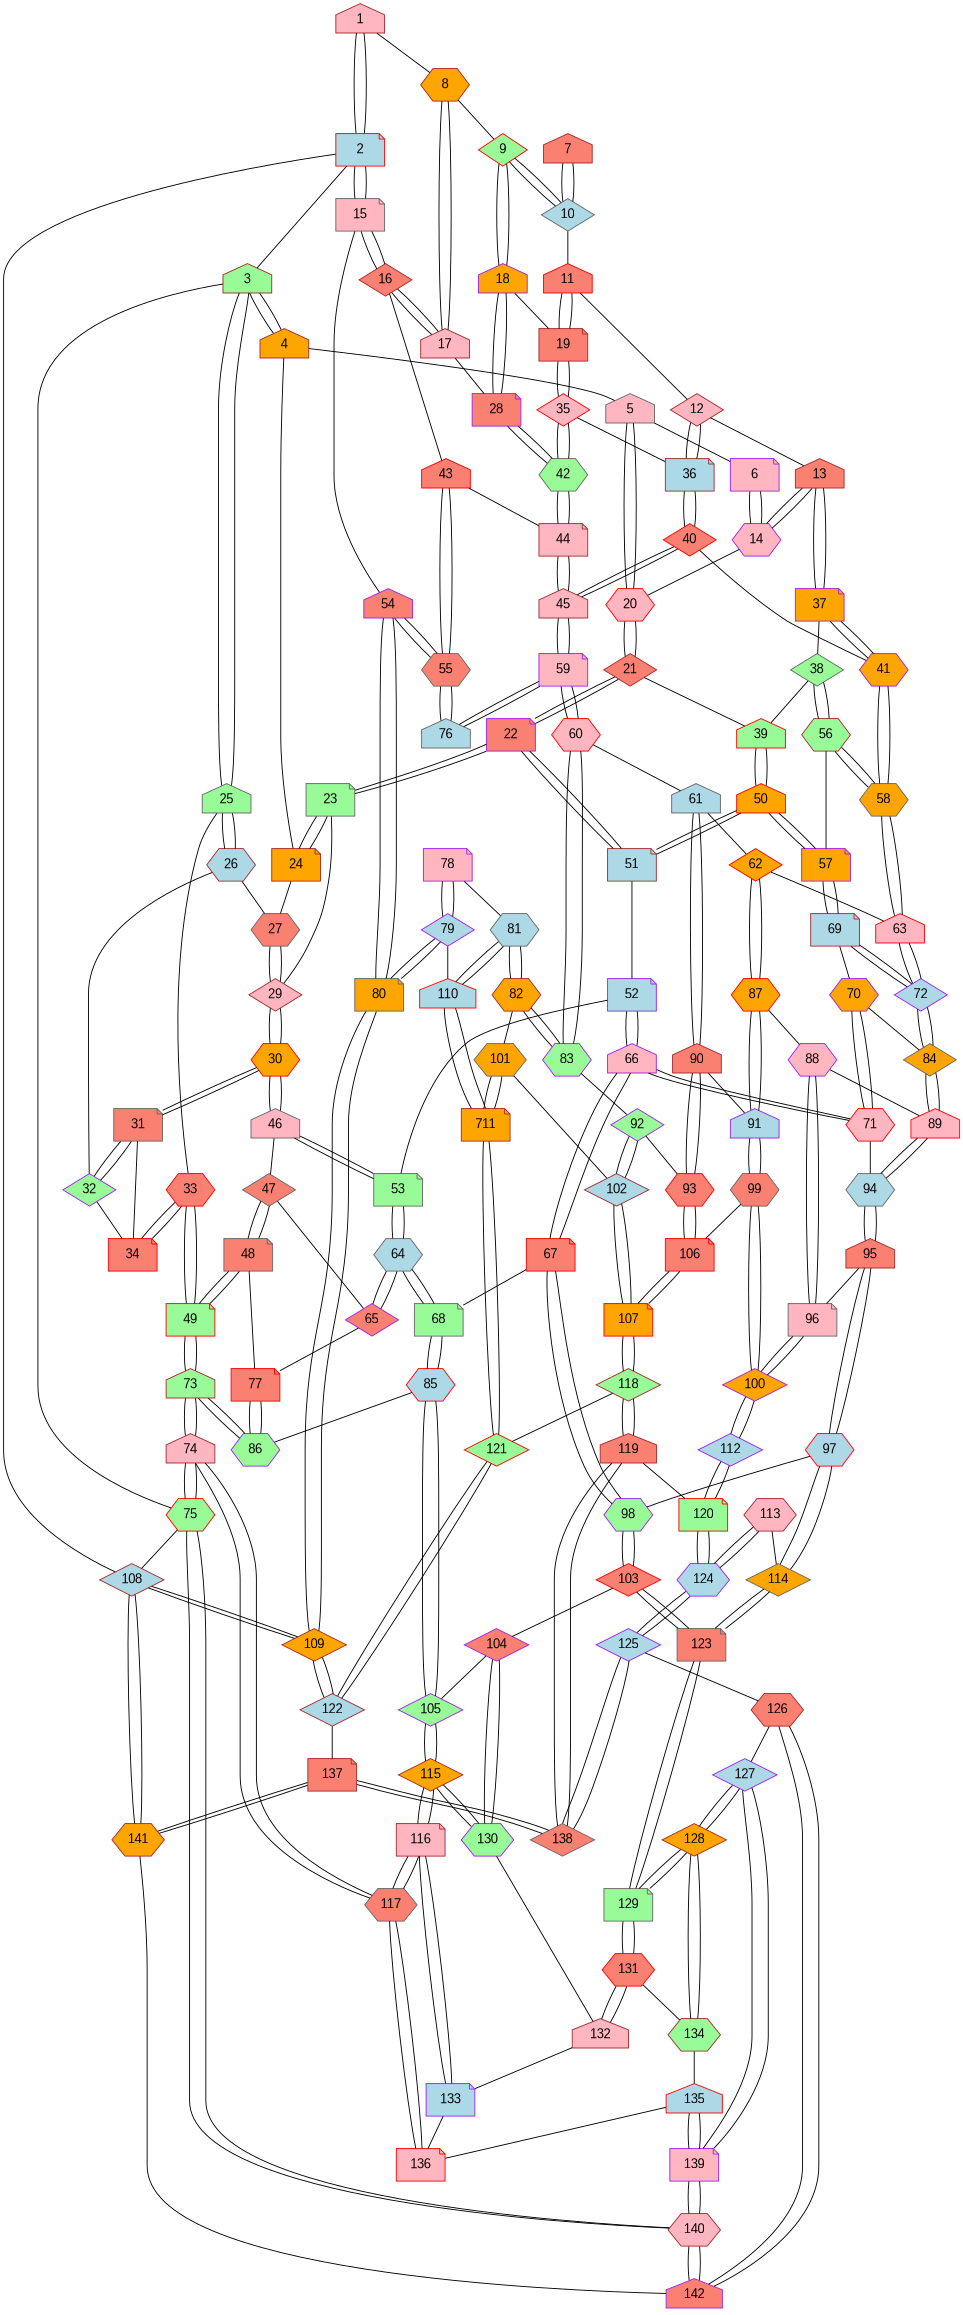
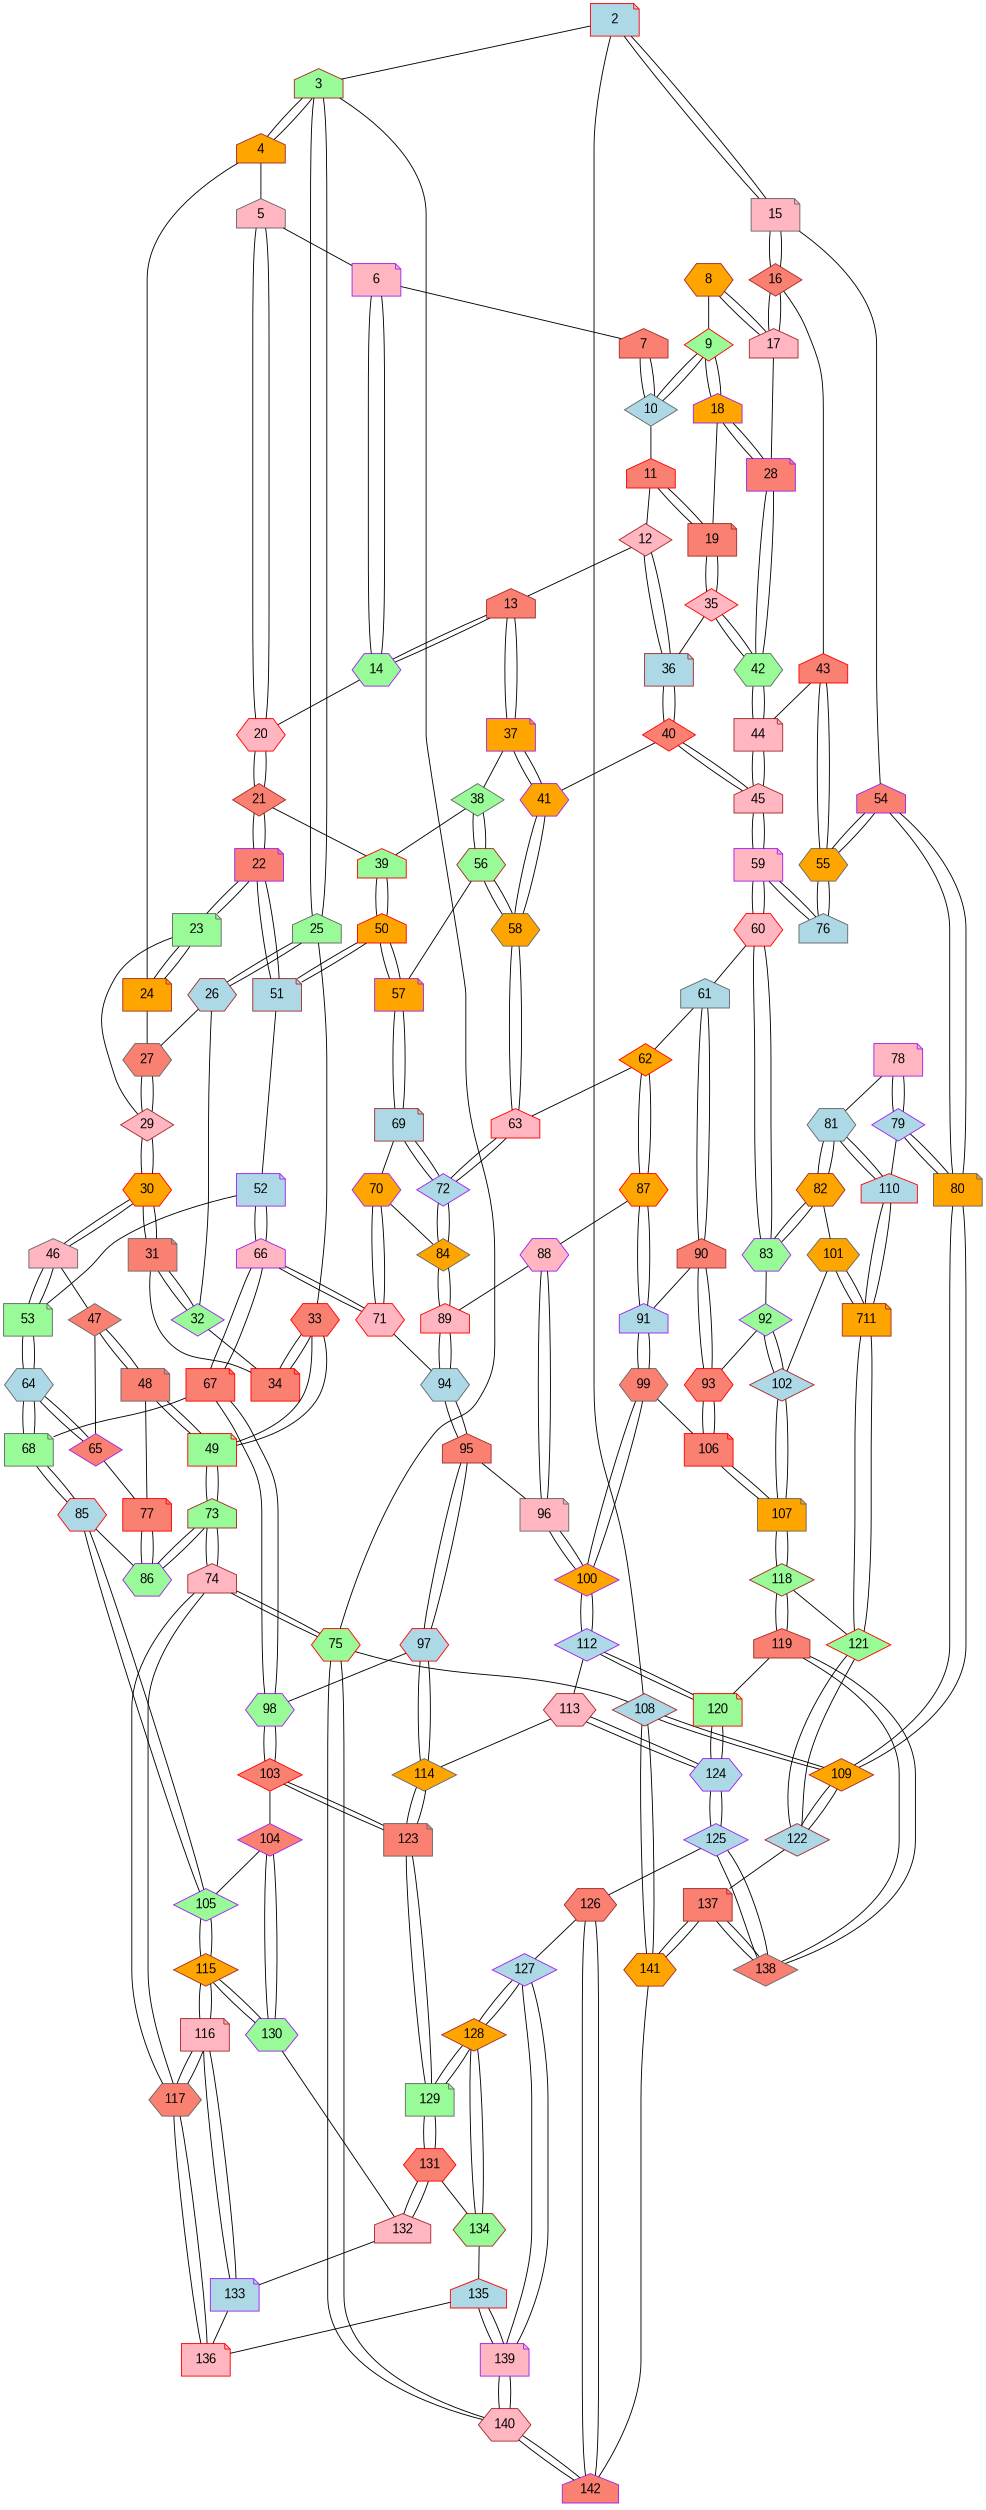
(360, 20) -> none
none -> (511, 313)
(757, 540) -> (376, 670)
(446, 670) -> (823, 865)
(628, 1320) -> (782, 1515)
none -> (578, 1676)
